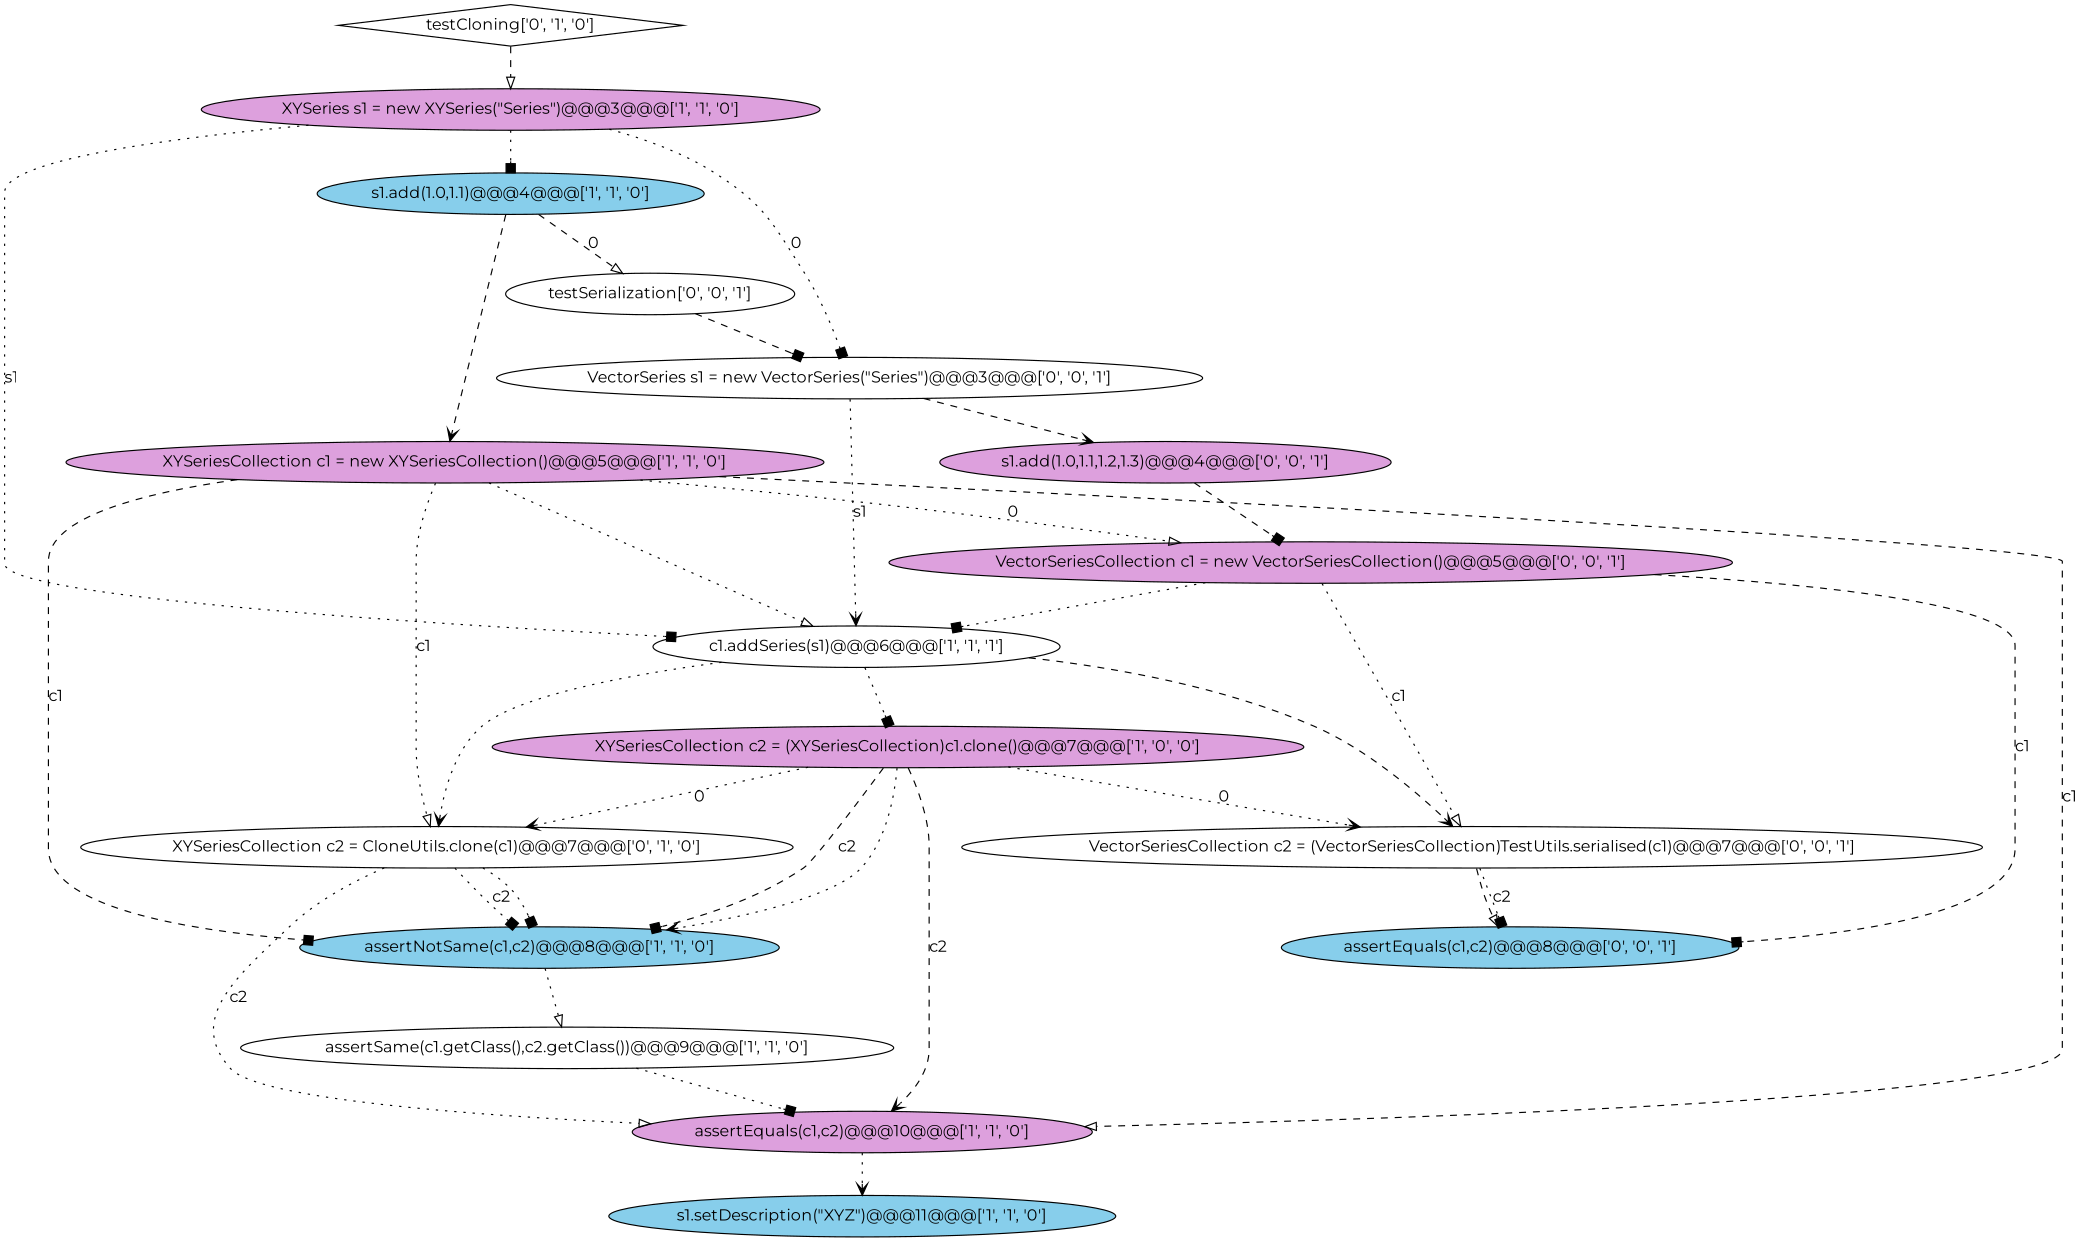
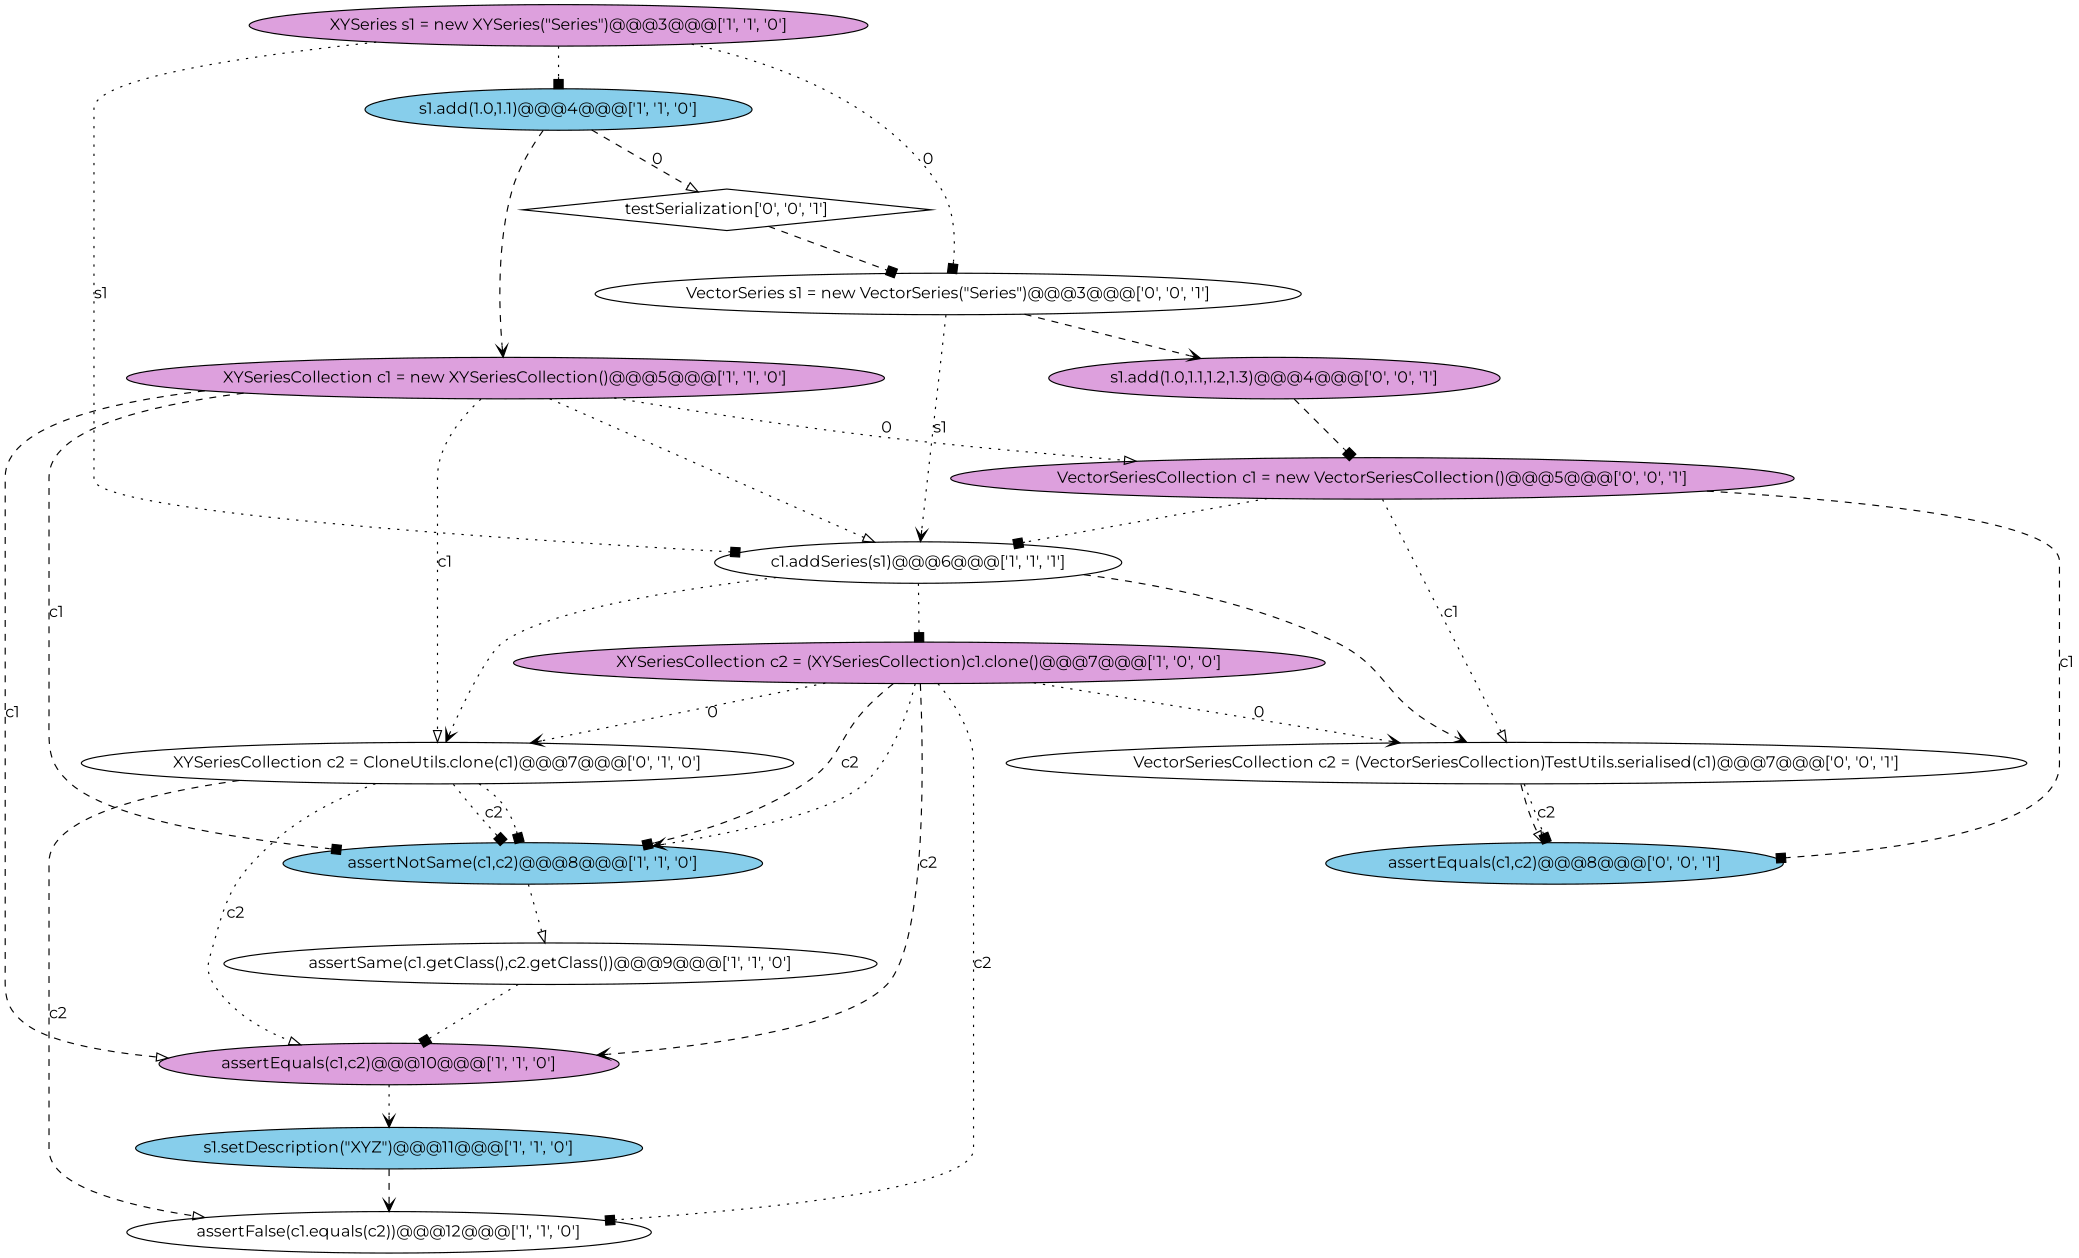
(511, 25) -> none
(650, 294) -> (727, 210)
none -> (389, 1232)
